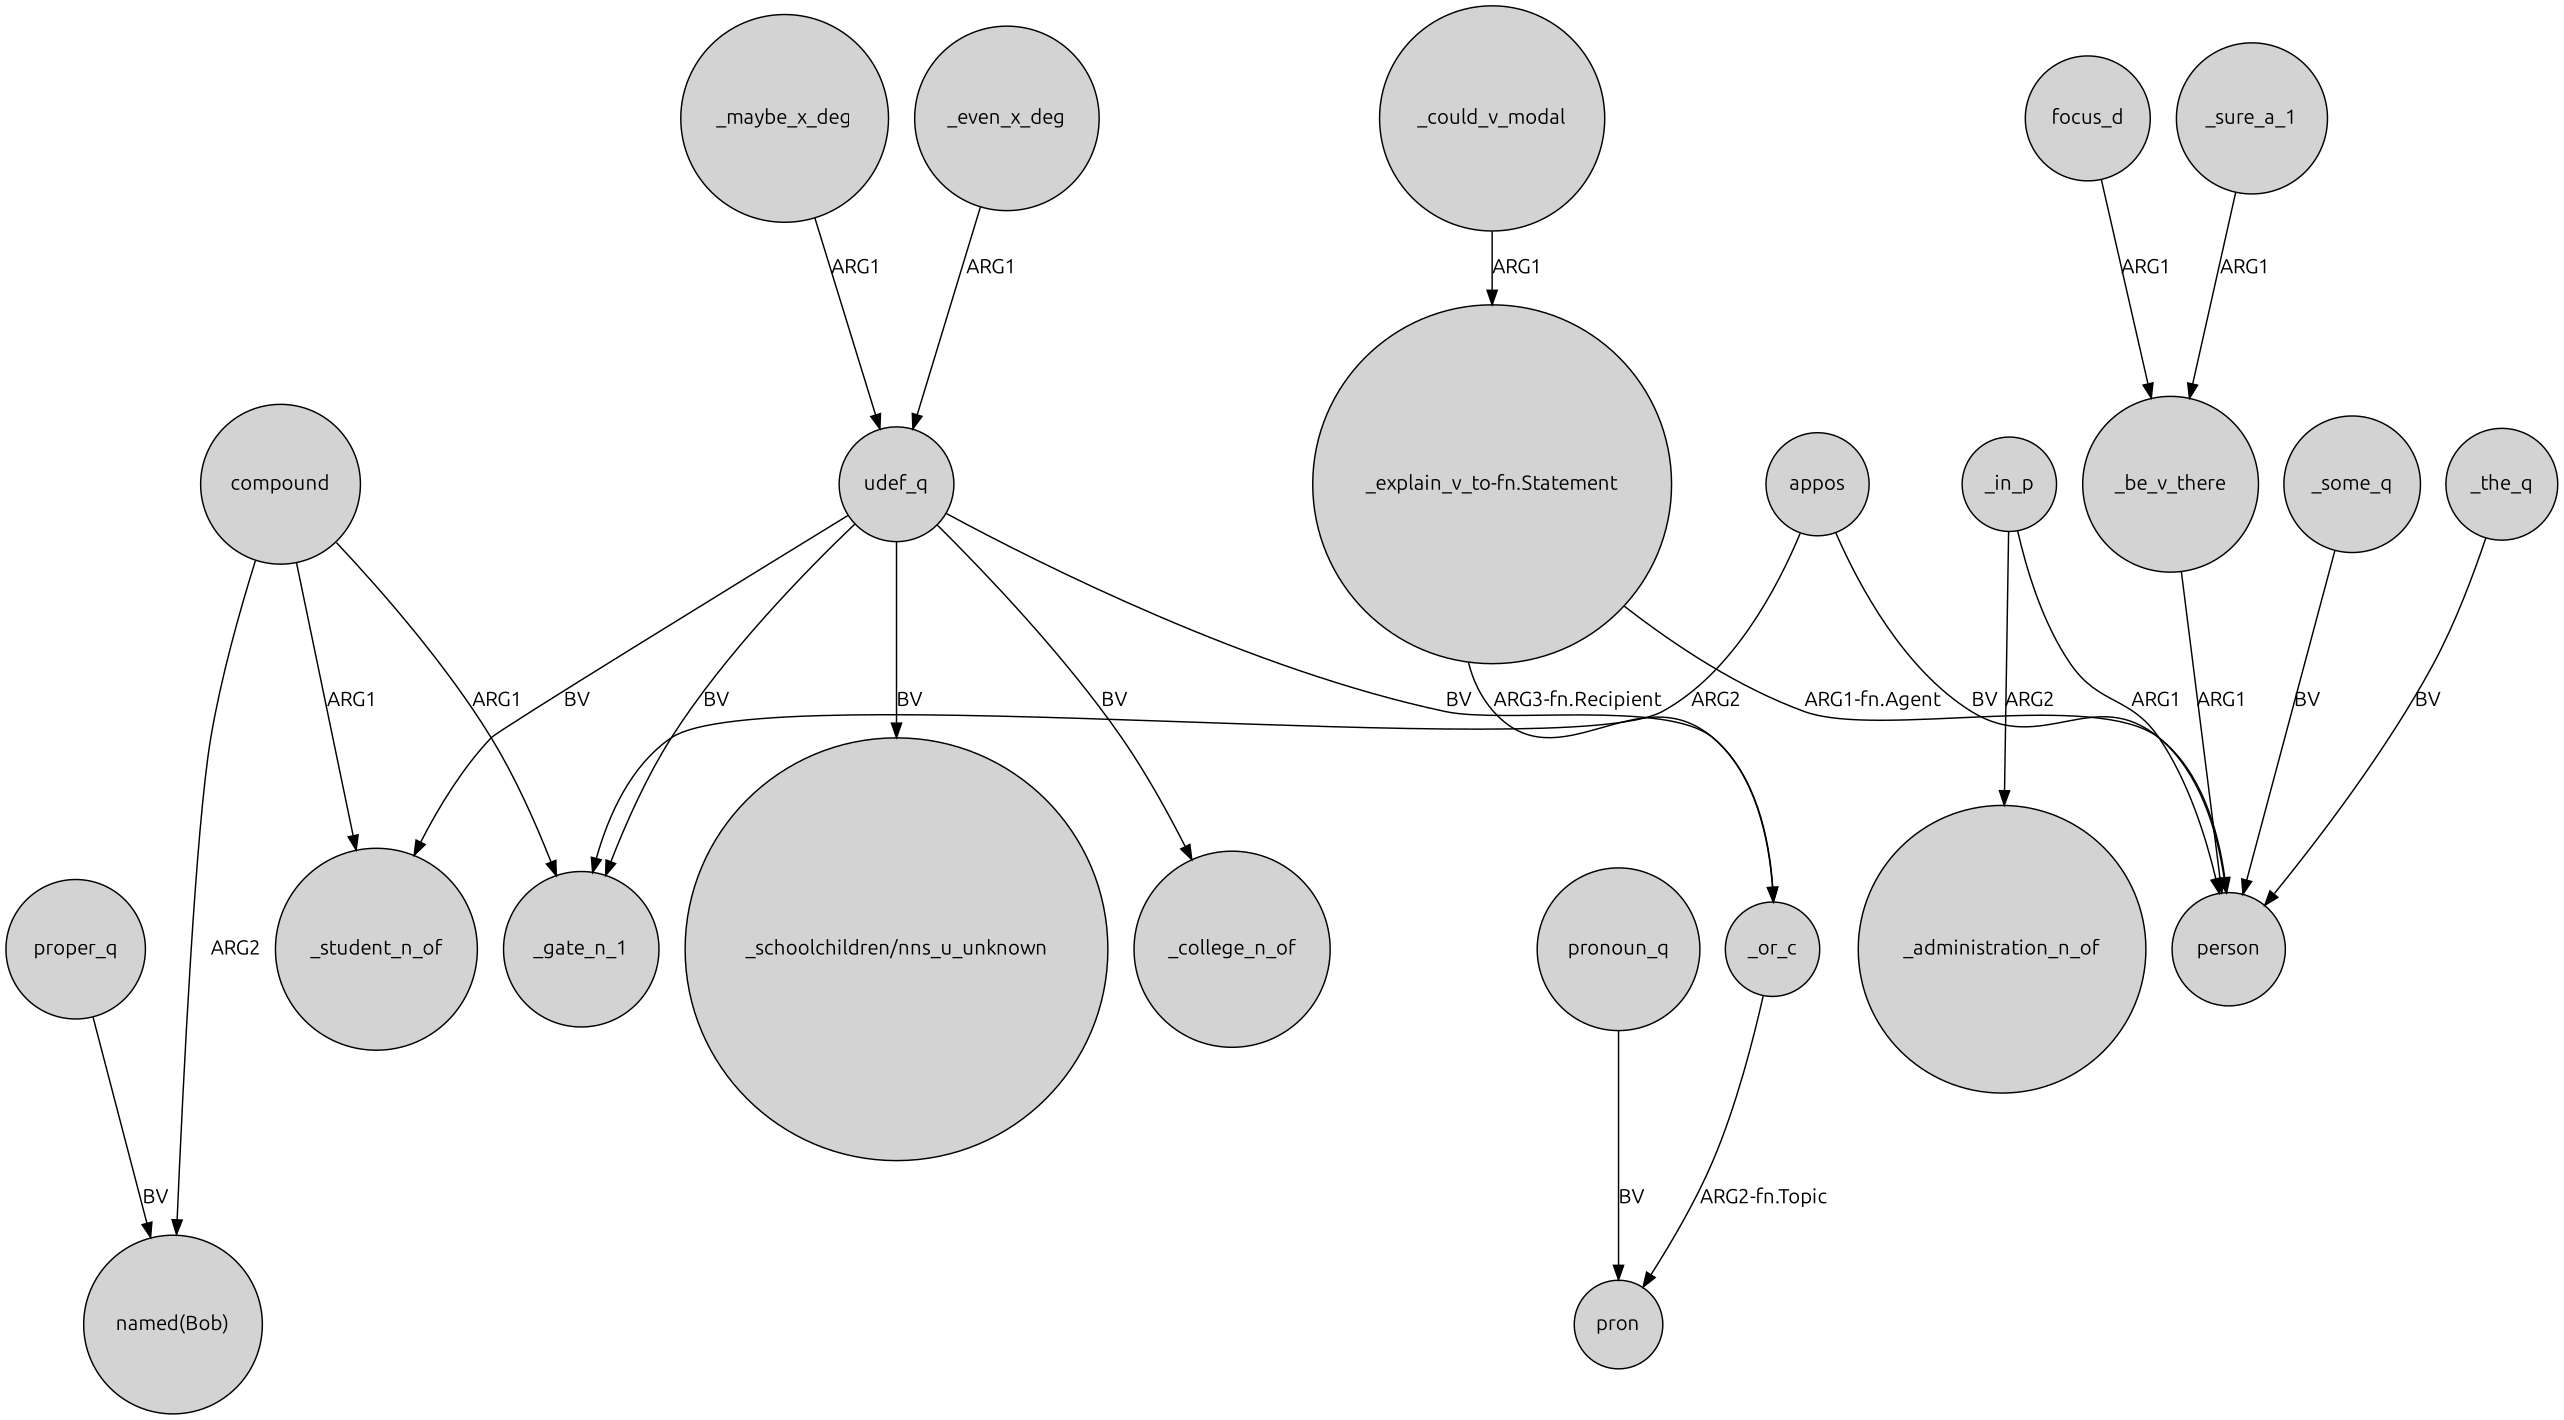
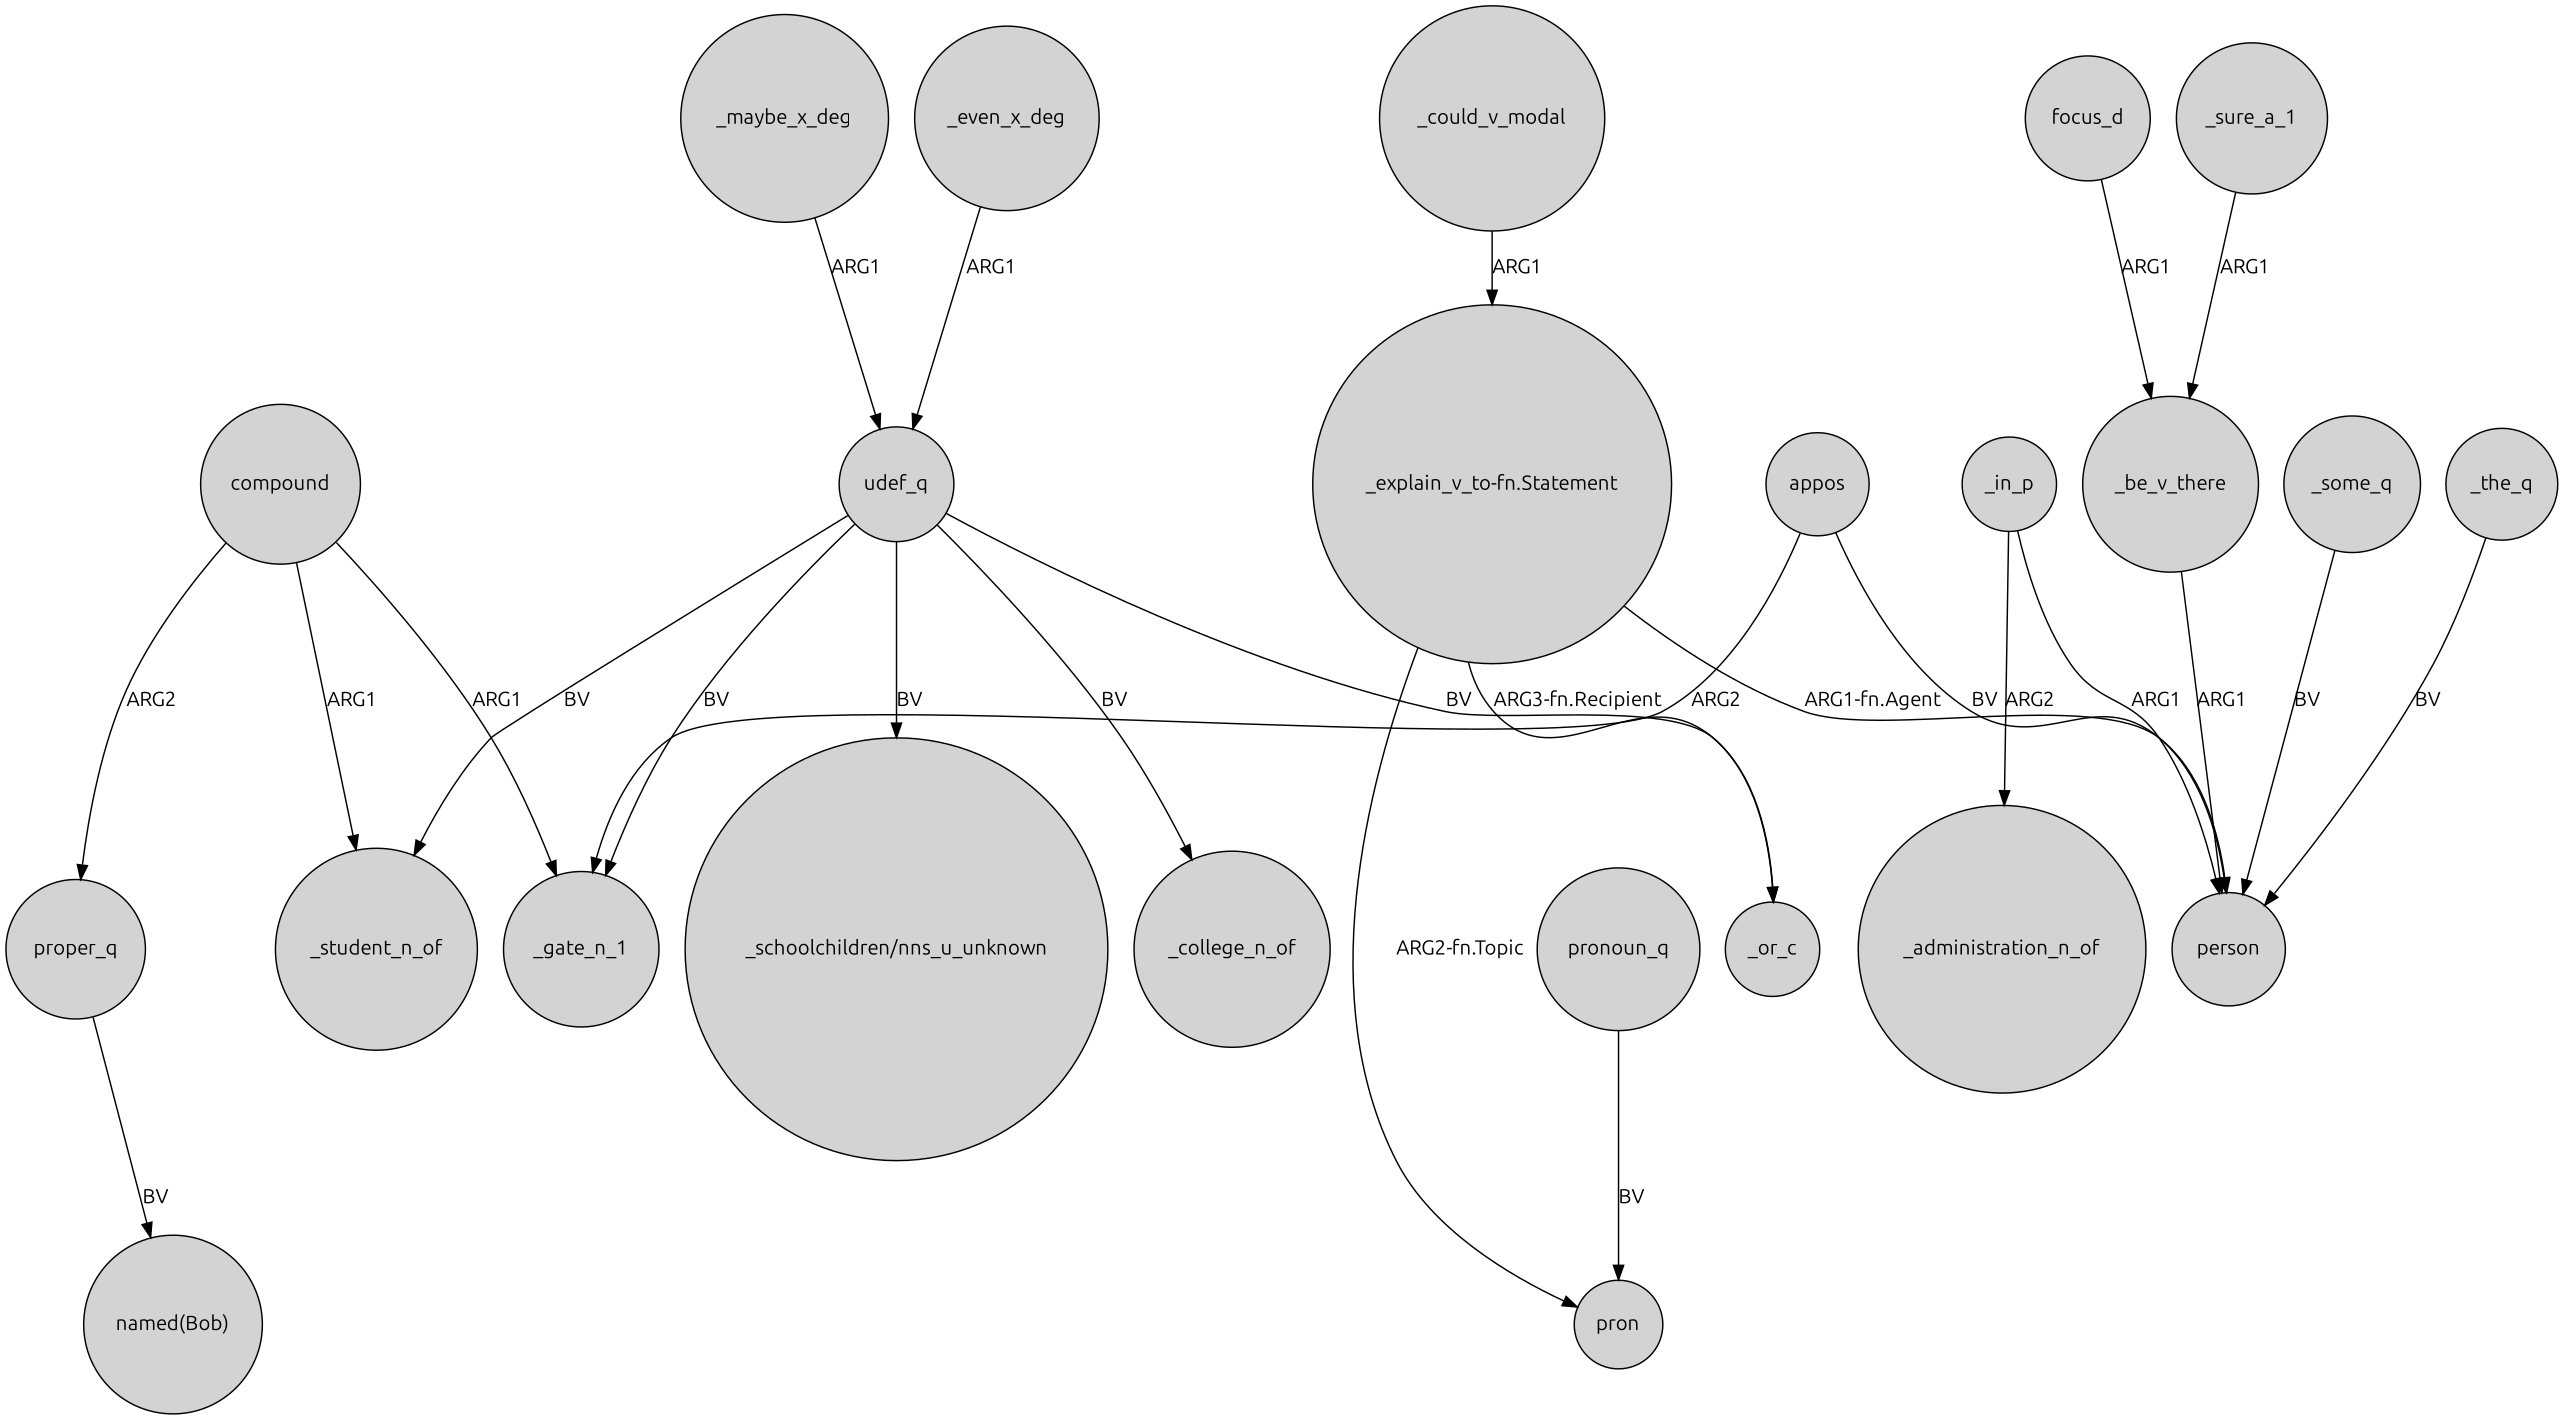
(195, 887) -> (126, 691)
(1721, 1141) -> (1356, 1014)
